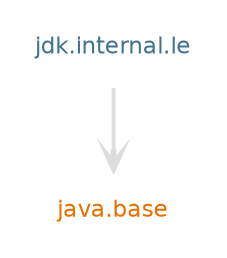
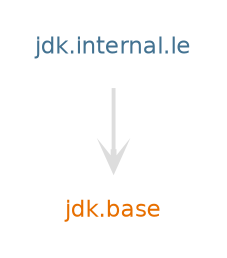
(114, 211) -> (114, 211)
